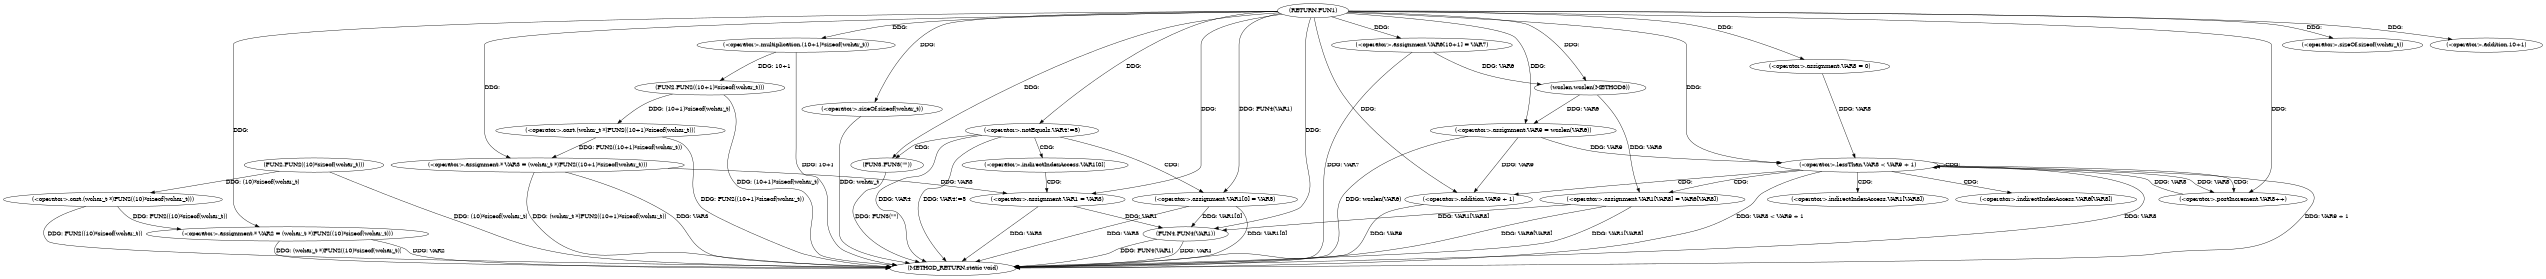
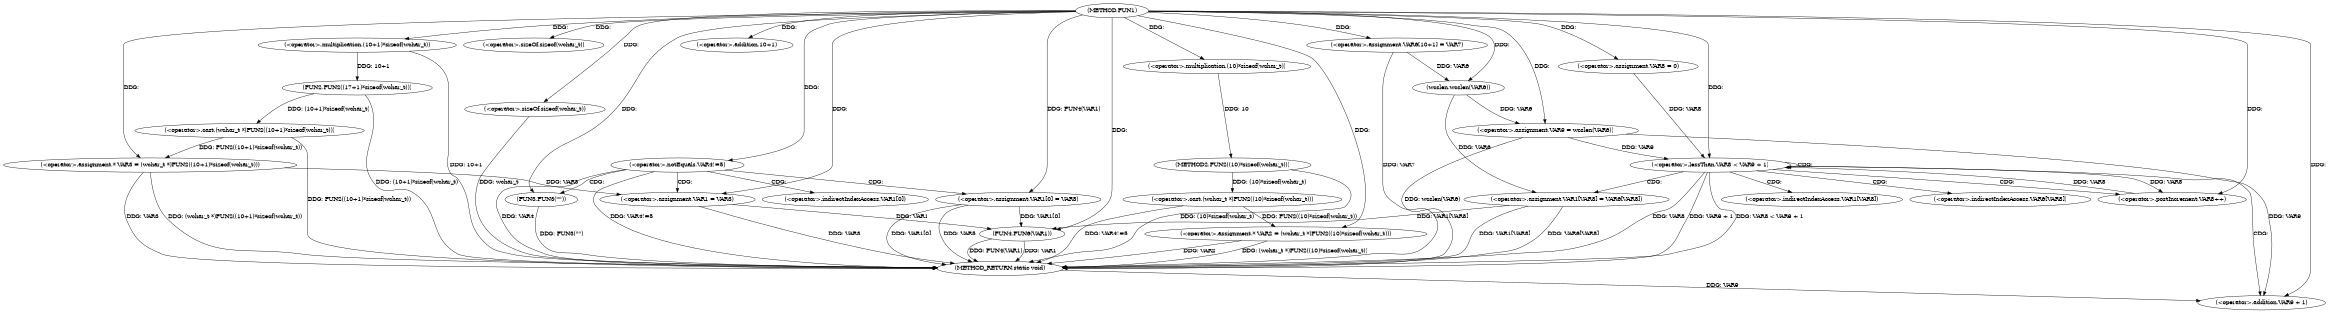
(1313, 11) -> (1112, 11)
none -> (1217, 66)
(710, 88) -> (357, 88)
(1590, 88) -> (1458, 88)
(314, 165) -> (1232, 165)
(1046, 180) -> (677, 180)
(95, 234) -> (1106, 234)
(1186, 234) -> (1022, 234)
(1232, 262) -> (1628, 286)
